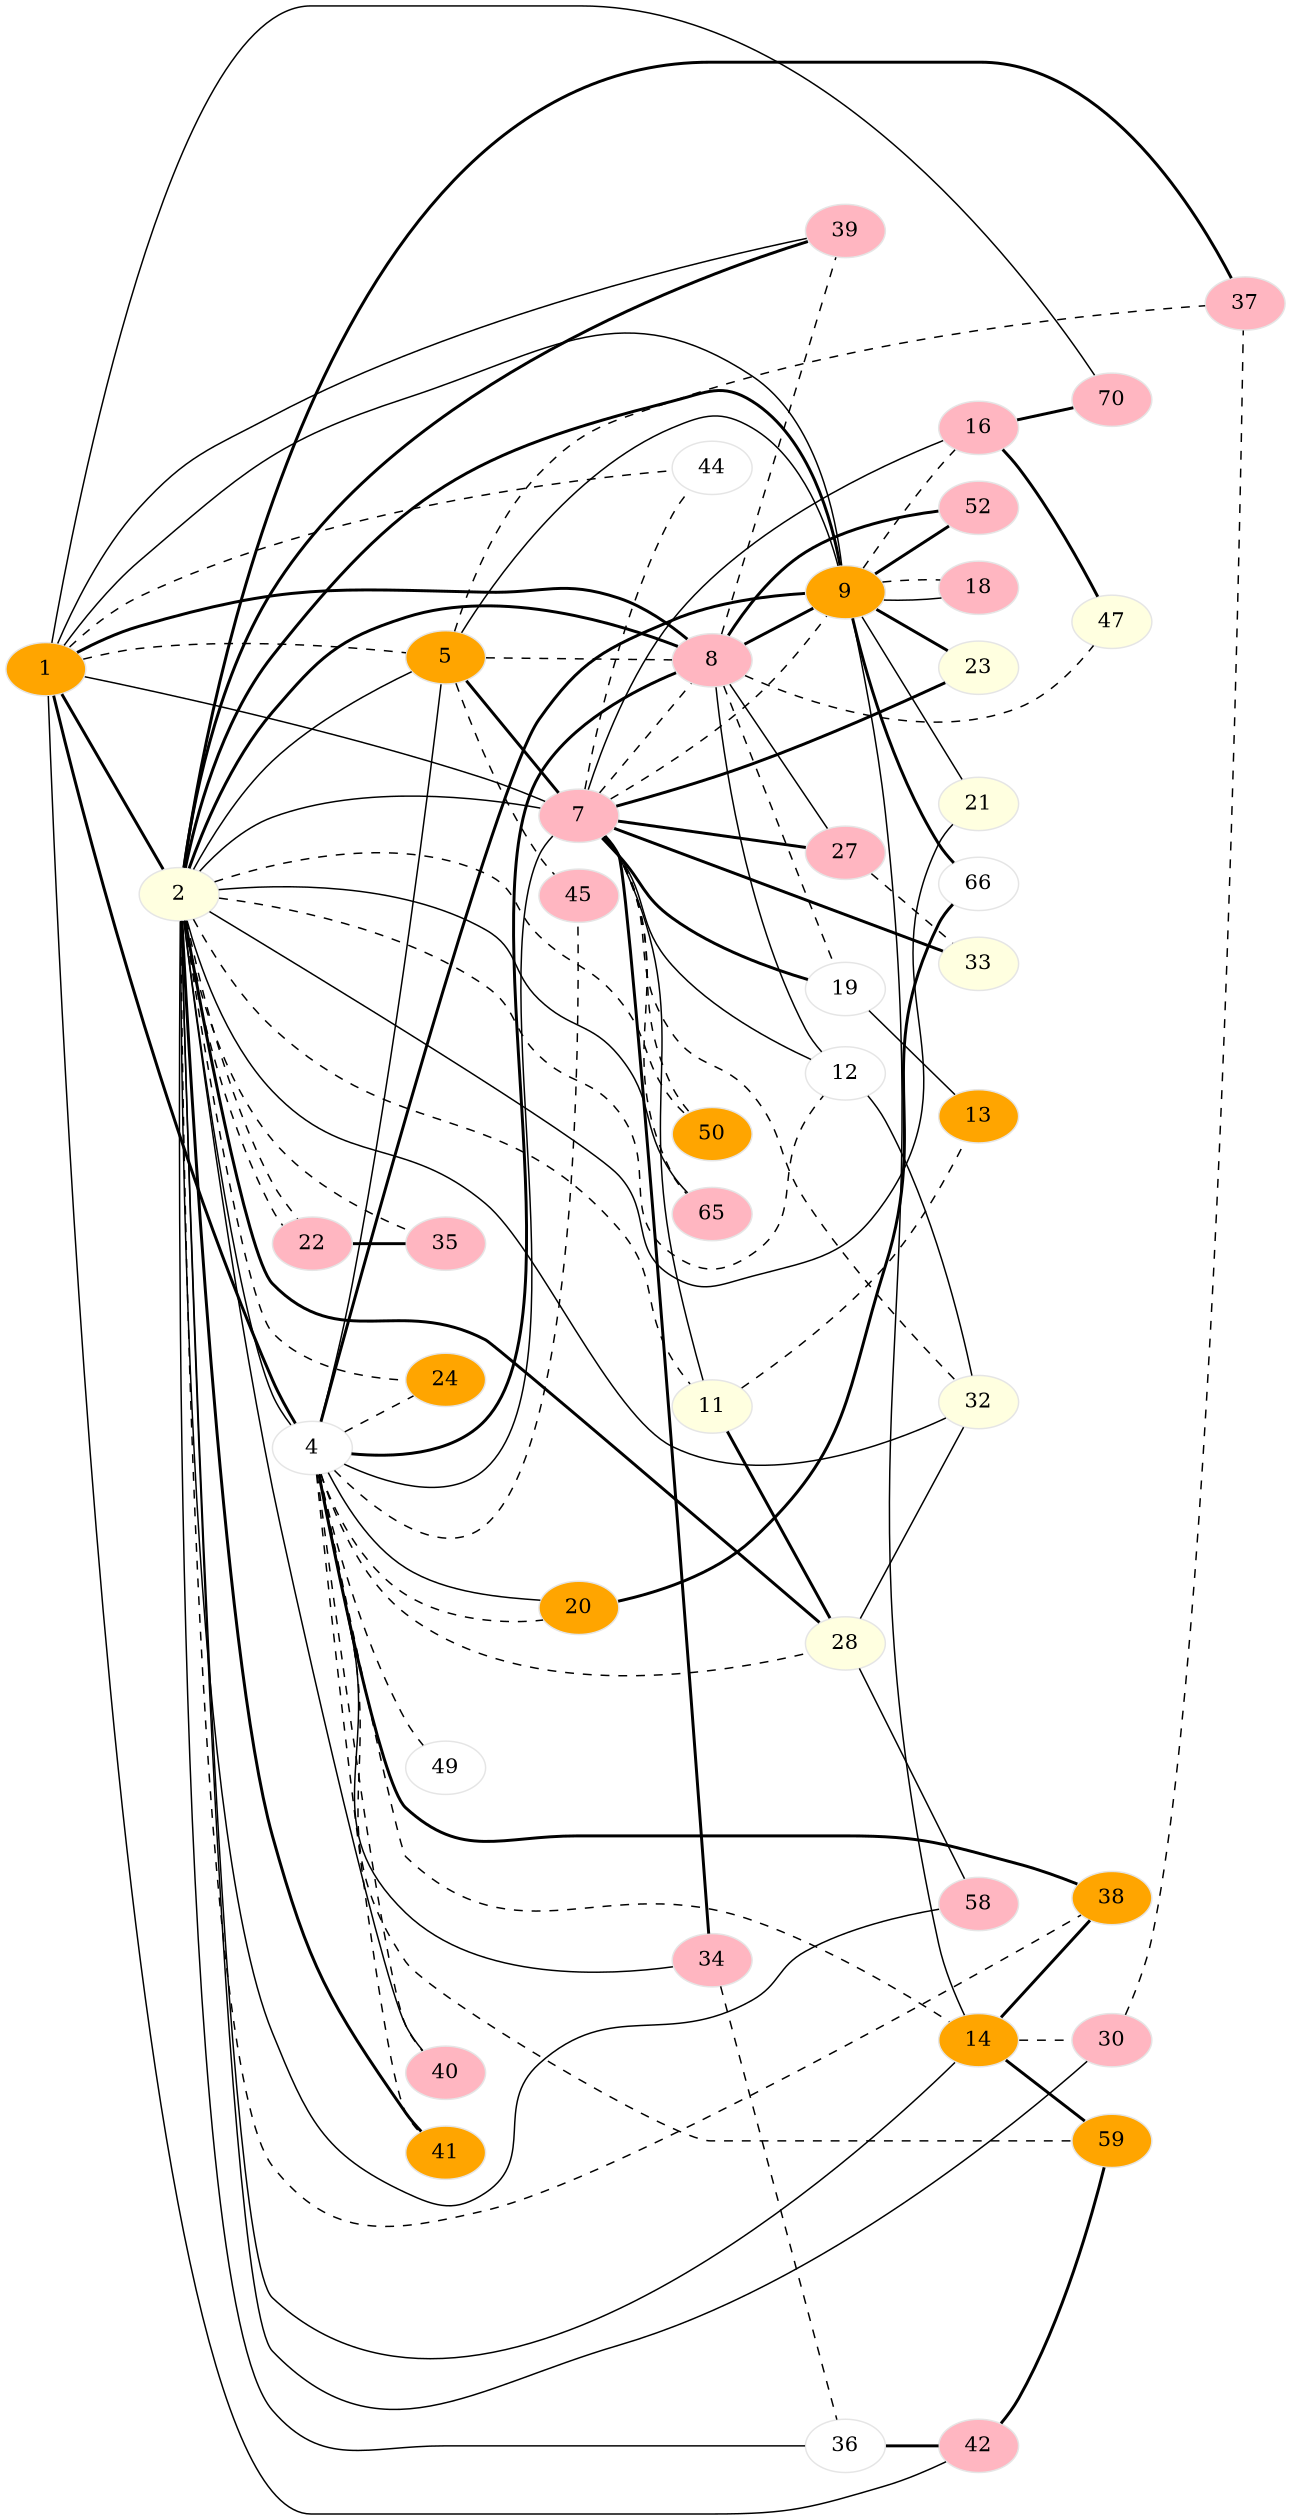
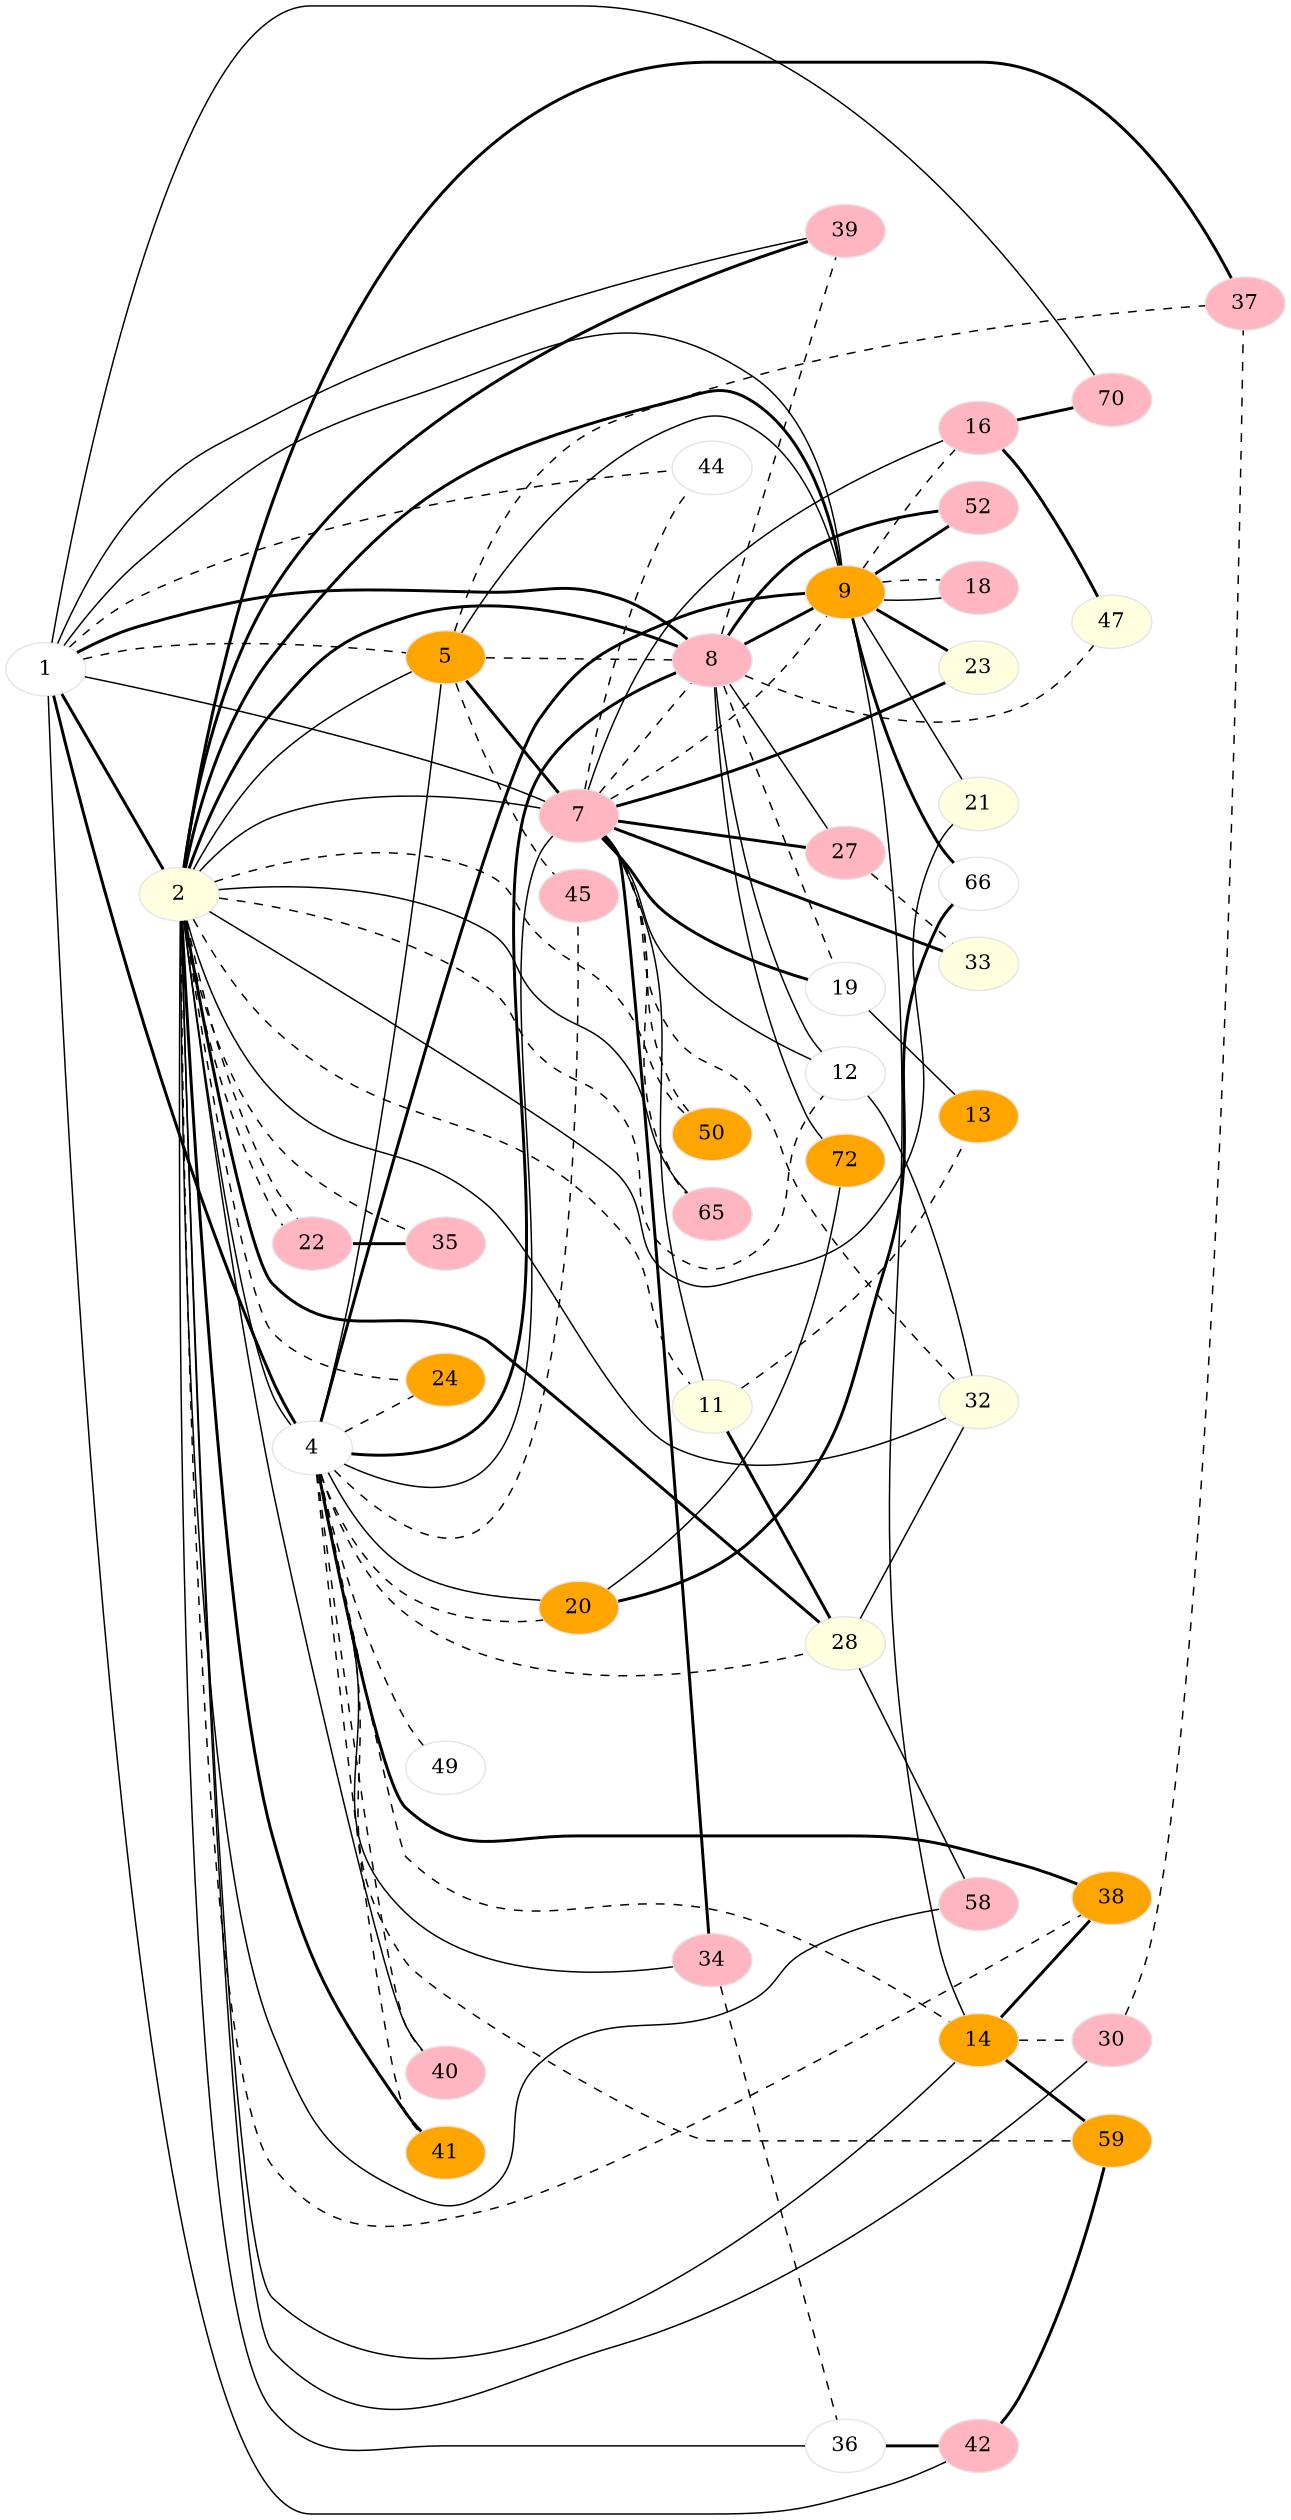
(46, 669) -> (46, 669)
none -> (845, 1161)
